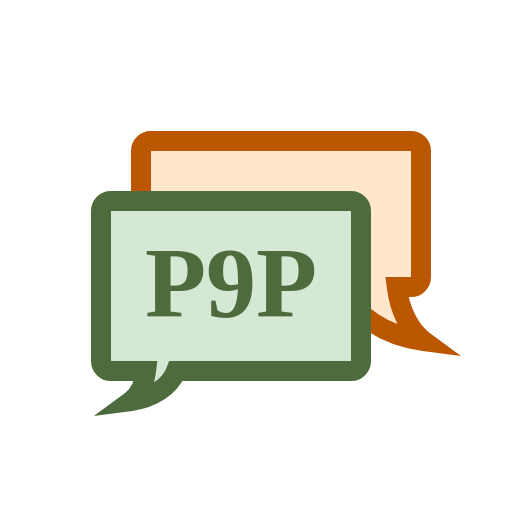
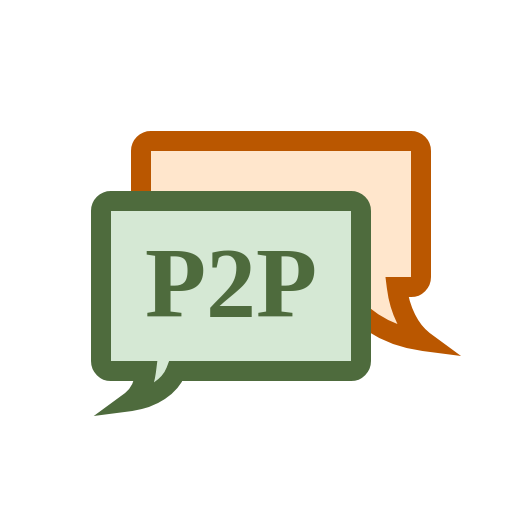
(232, 281) -> (232, 281)
